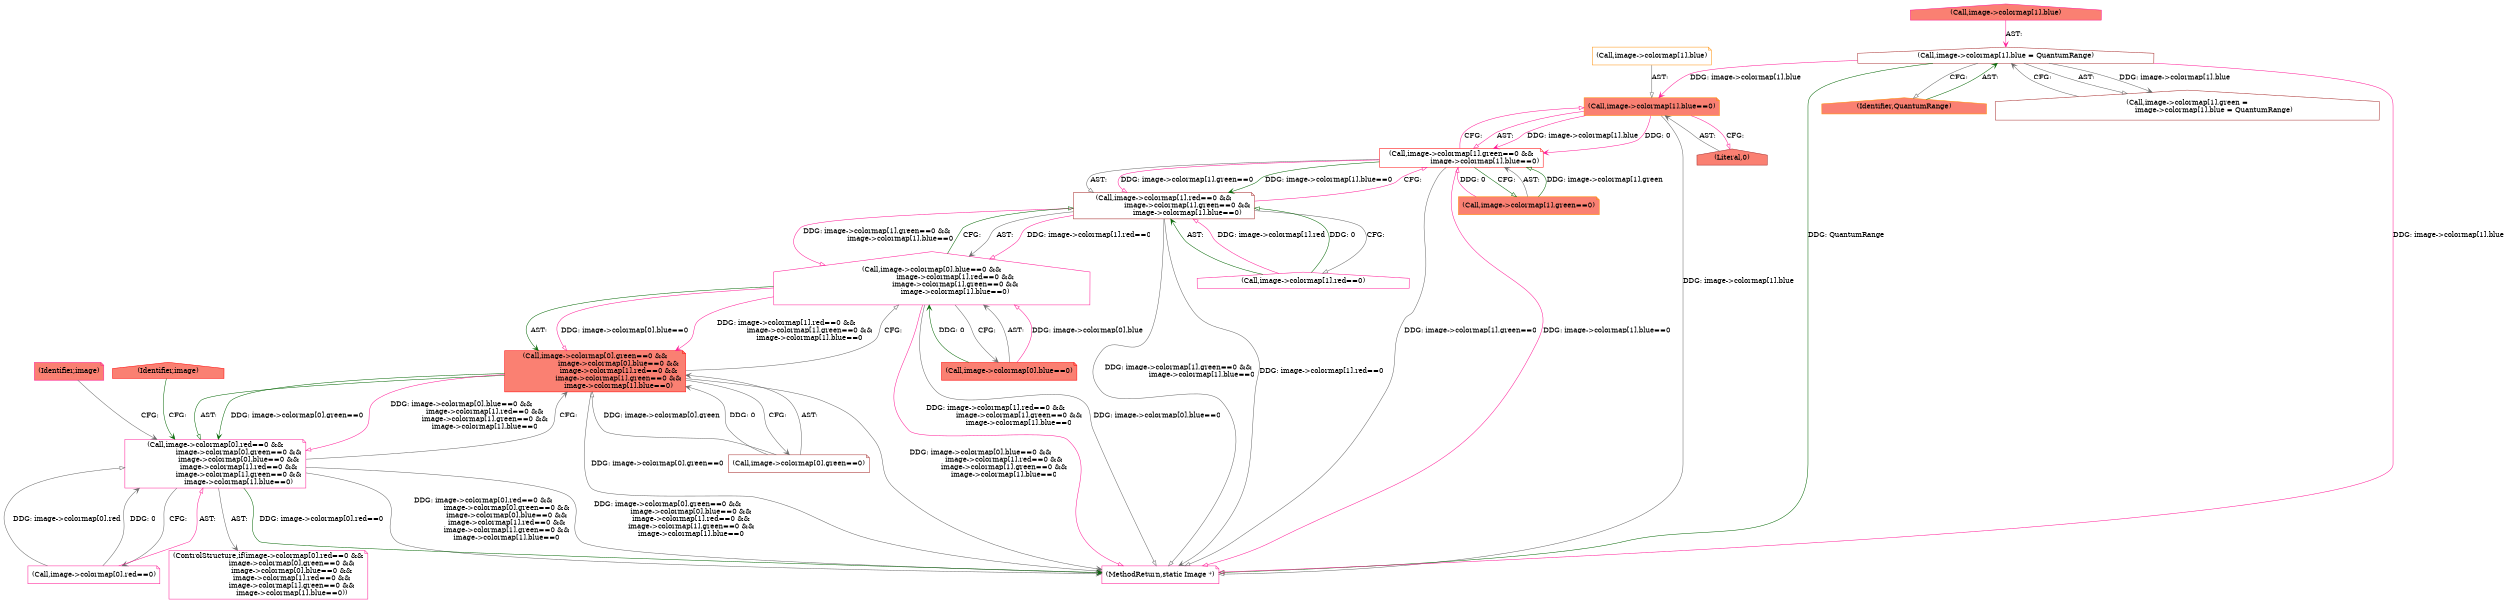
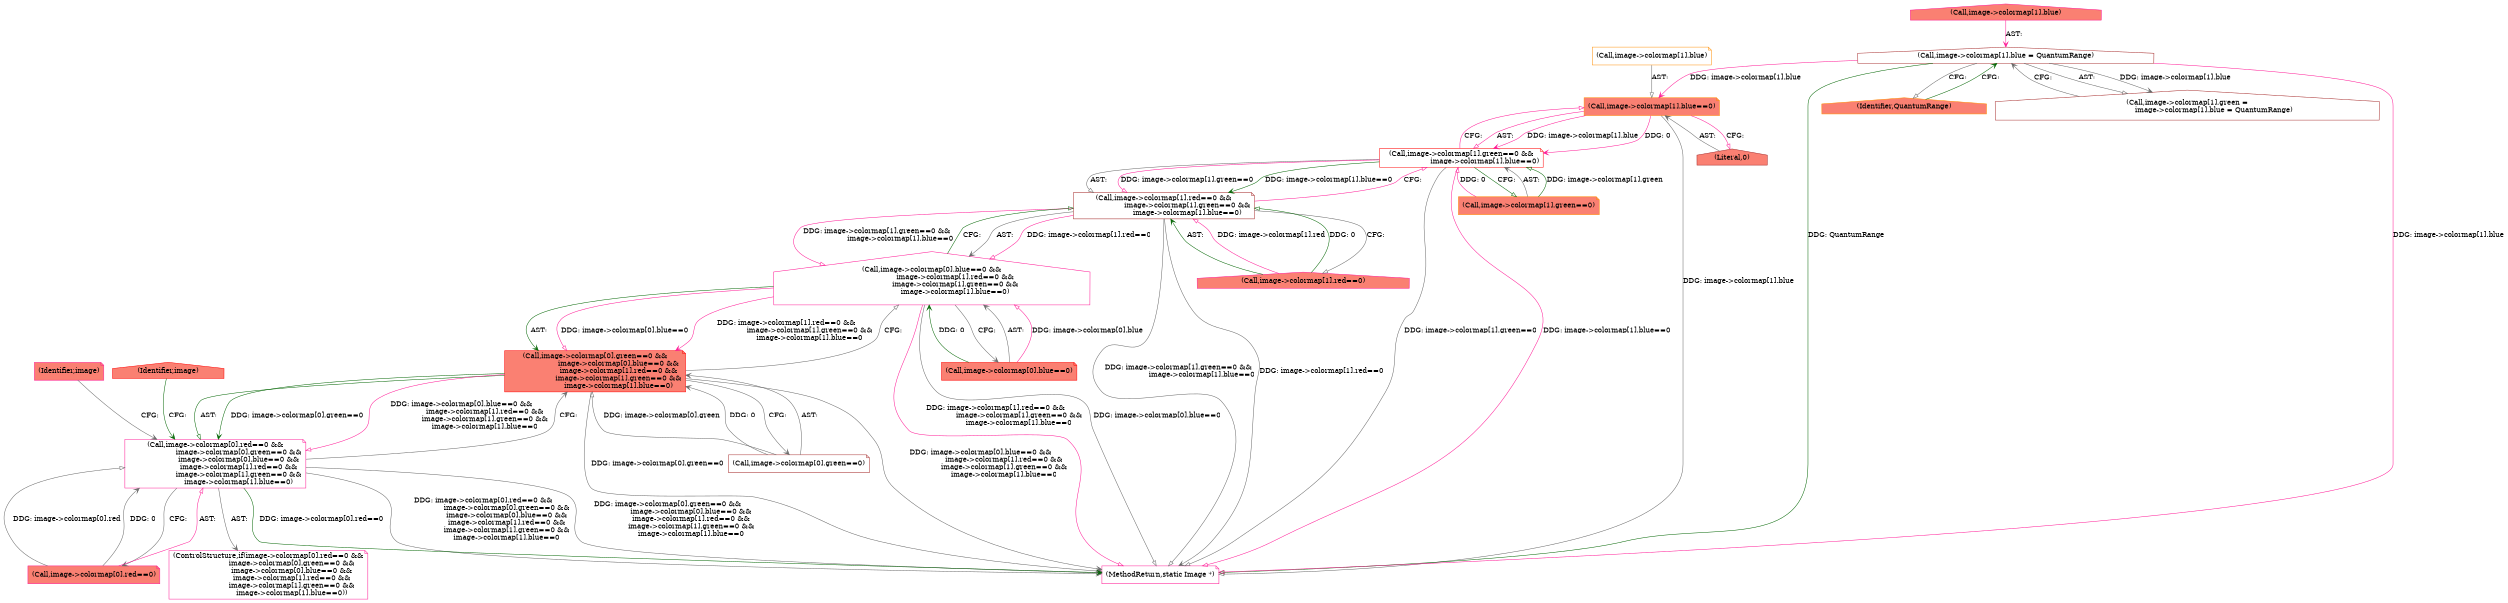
(1991, 78) -> (1992, 78)
(1303, 281) -> (1303, 281)
(94, 575) -> (94, 575)
